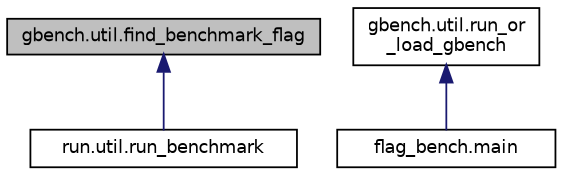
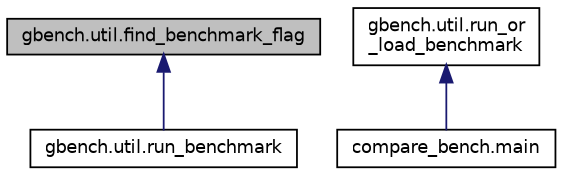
(446, 37) -> (446, 37)
(164, 148) -> (164, 148)
(446, 148) -> (446, 148)
